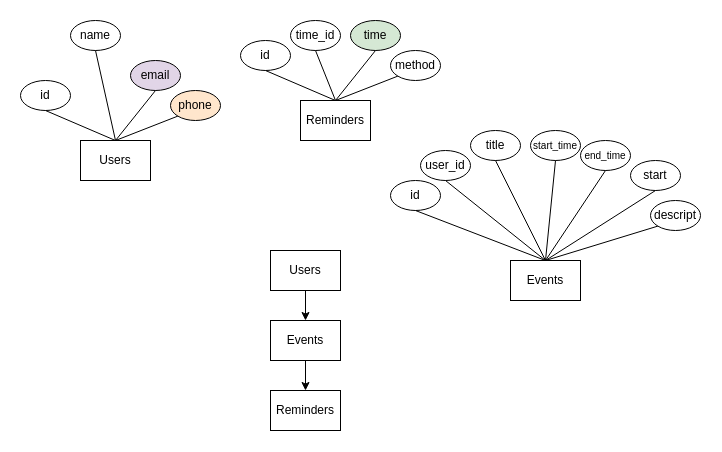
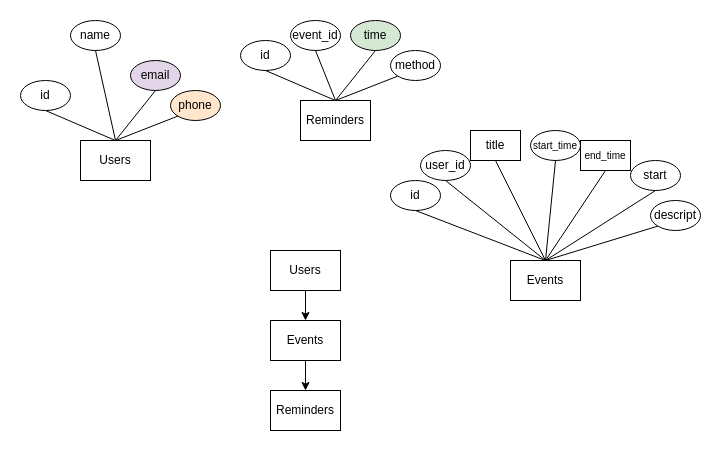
(316, 36) -> (316, 36)
(496, 146) -> (496, 146)
(606, 156) -> (606, 156)
